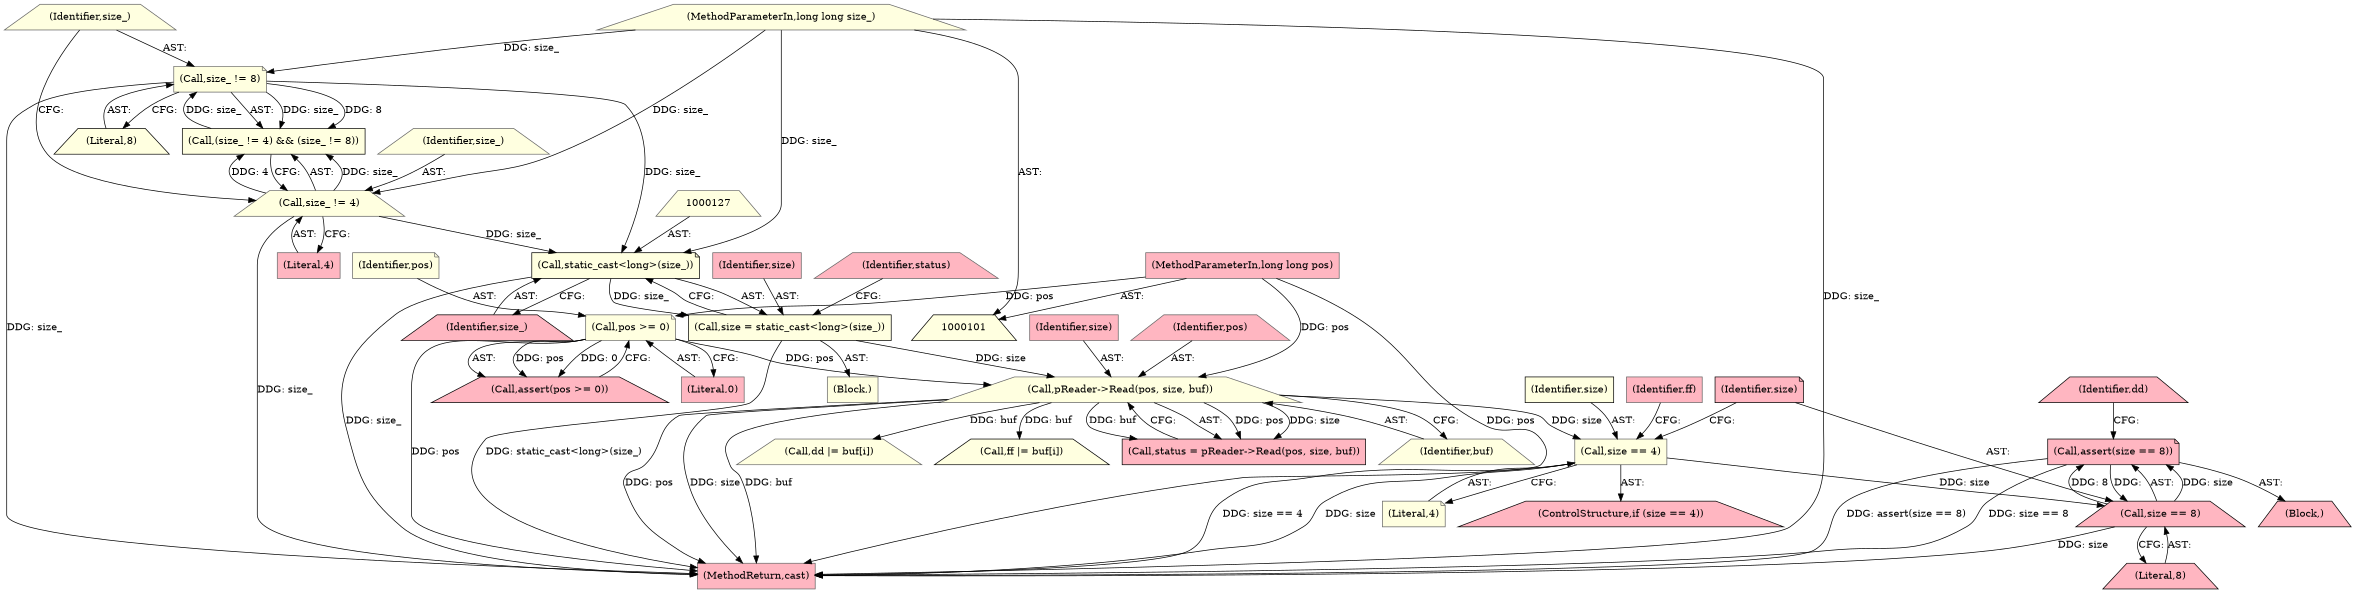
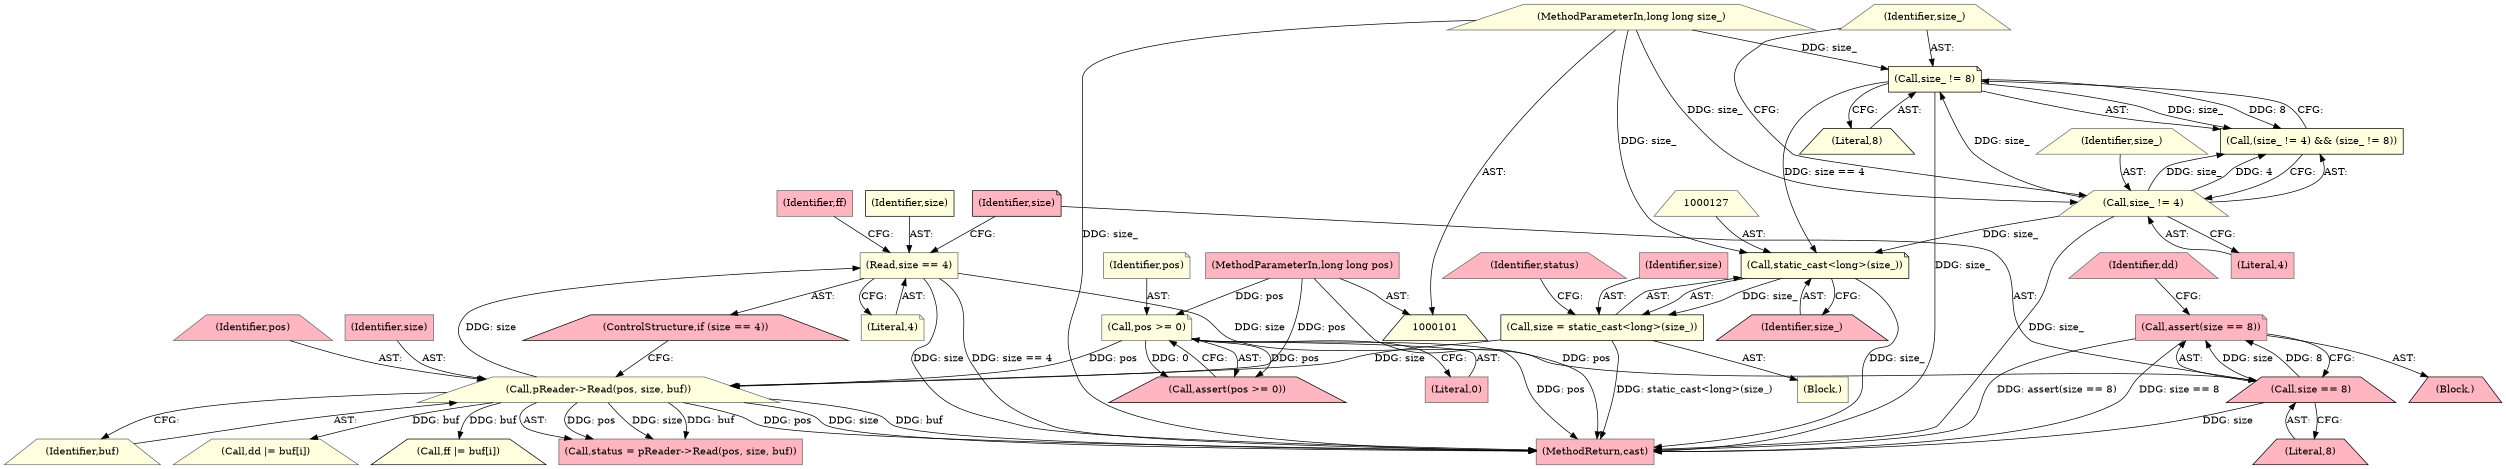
(220, 79) -> (1935, 79)
(214, 110) -> (2312, 110)
none -> (1997, 169)
(673, 172) -> (1825, 172)
(703, 297) -> (1660, 297)
(2113, 390) -> (2143, 266)
(1153, 428) -> (645, 357)
(1244, 452) -> (681, 452)
(1621, 452) -> (909, 266)
(2113, 452) -> (2201, 328)
(2129, 483) -> (2344, 359)
